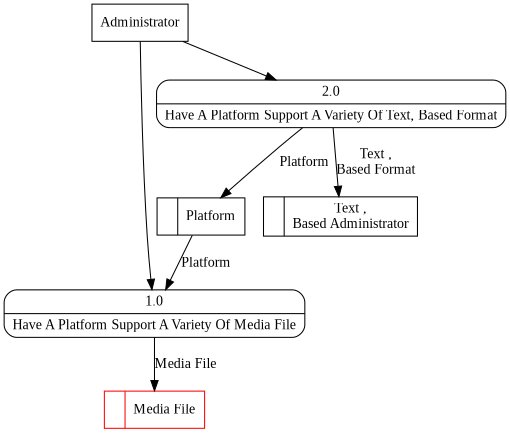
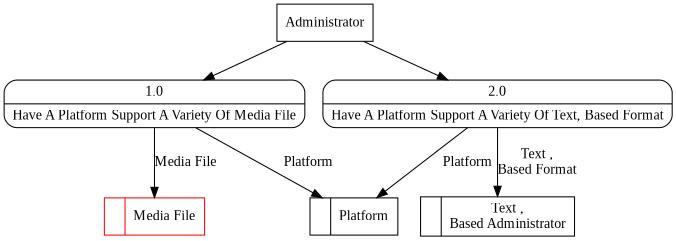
(181, 258) -> (254, 160)
